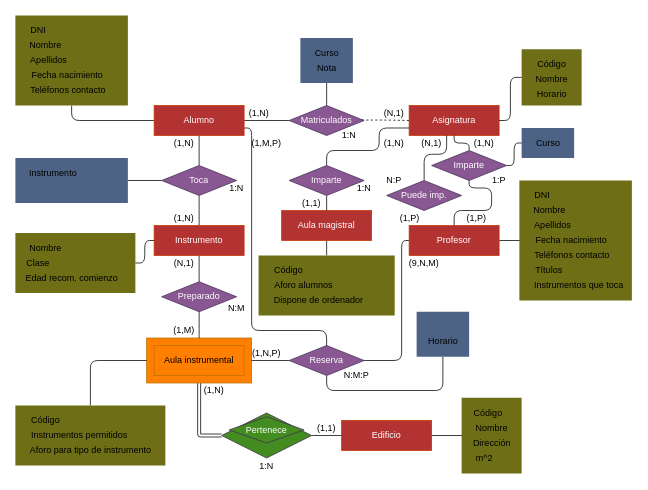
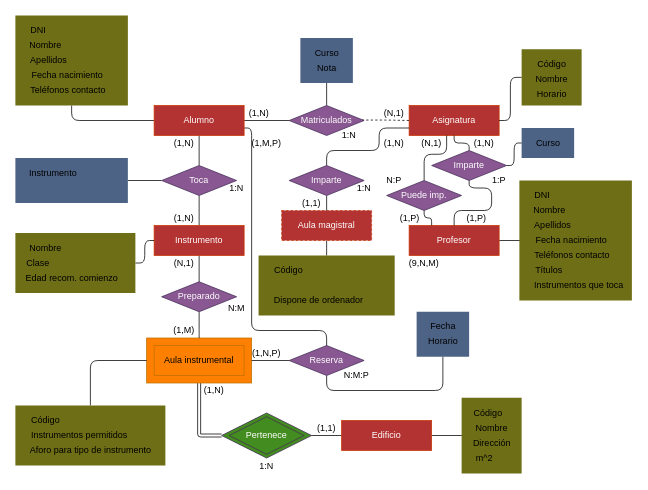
none -> (428, 218)
(327, 225) -> (327, 225)
(304, 285) -> none
(402, 314) -> none
none -> (443, 327)
(267, 430) -> (267, 435)
